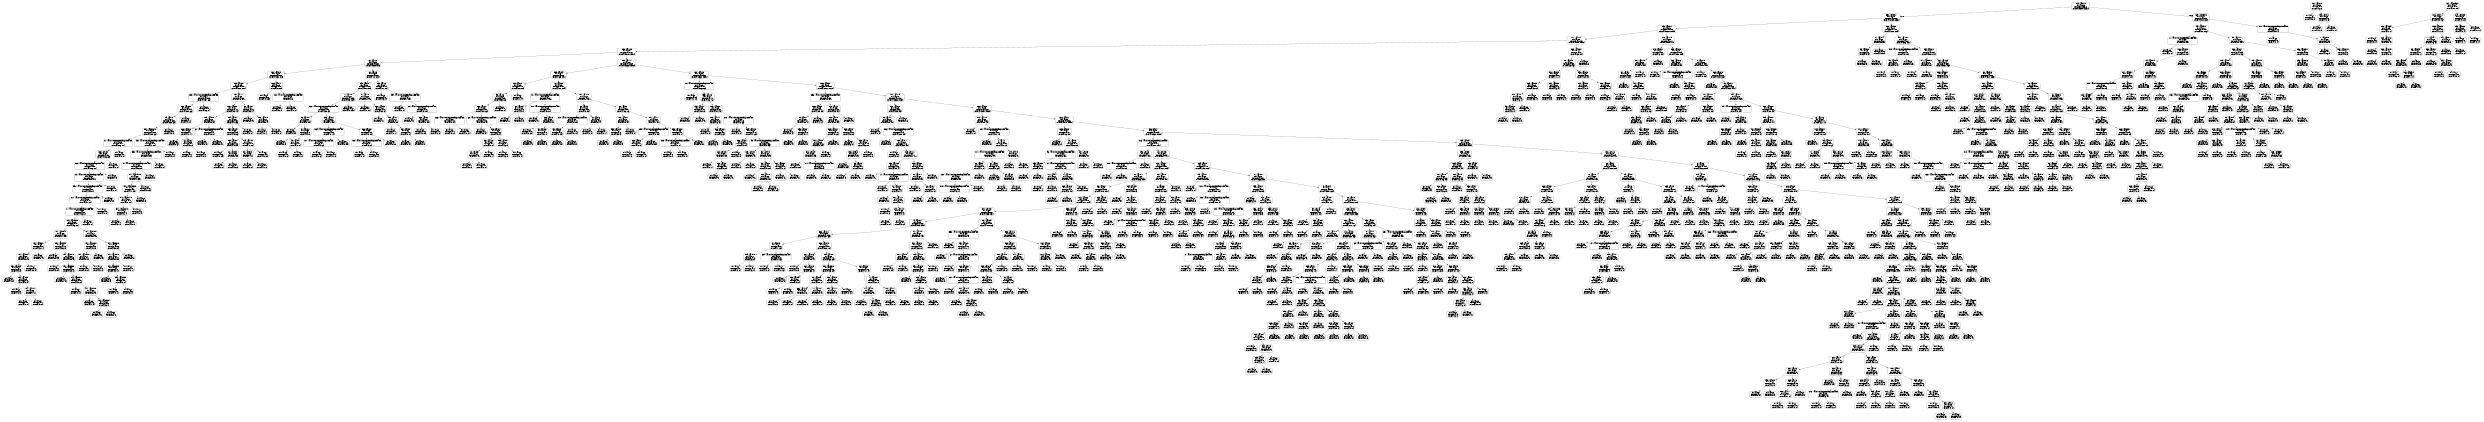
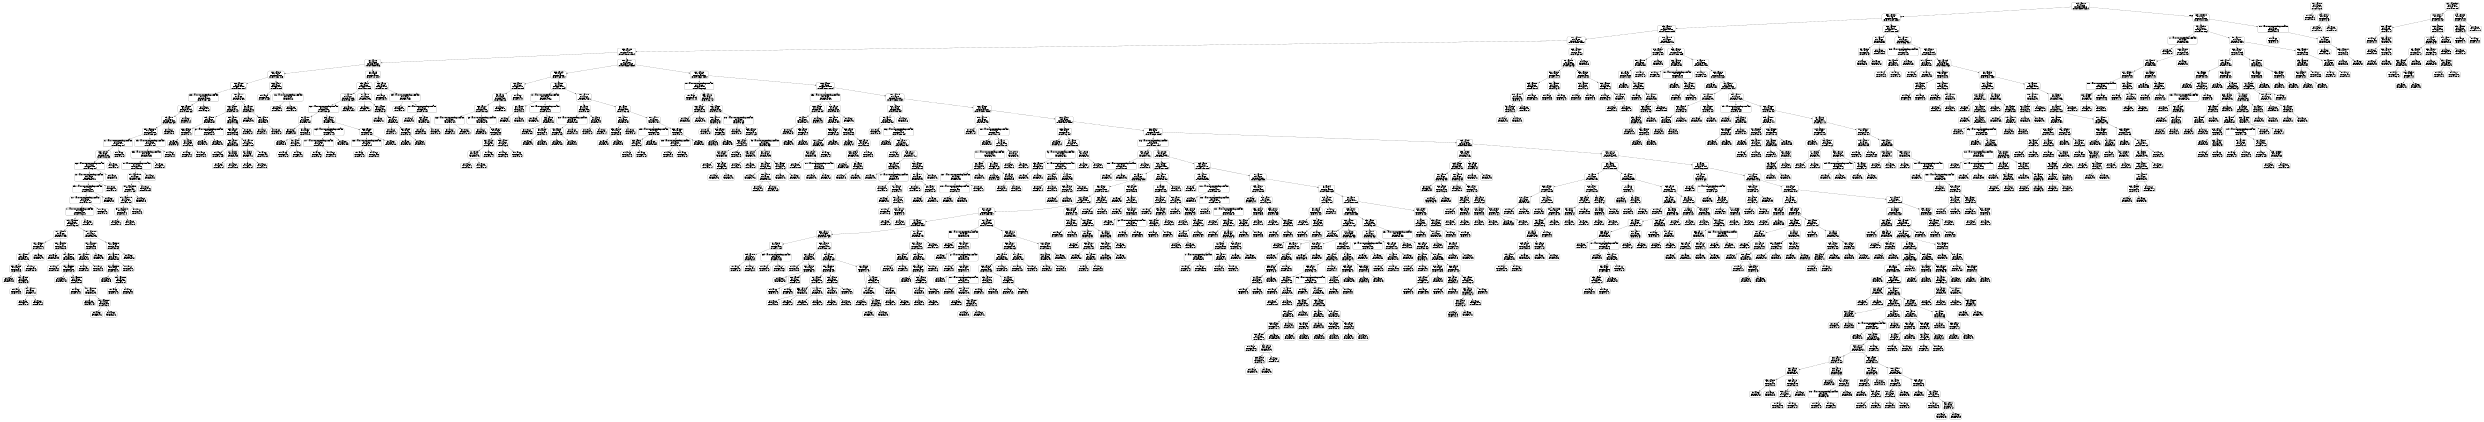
(1934, 401) -> (1933, 400)
